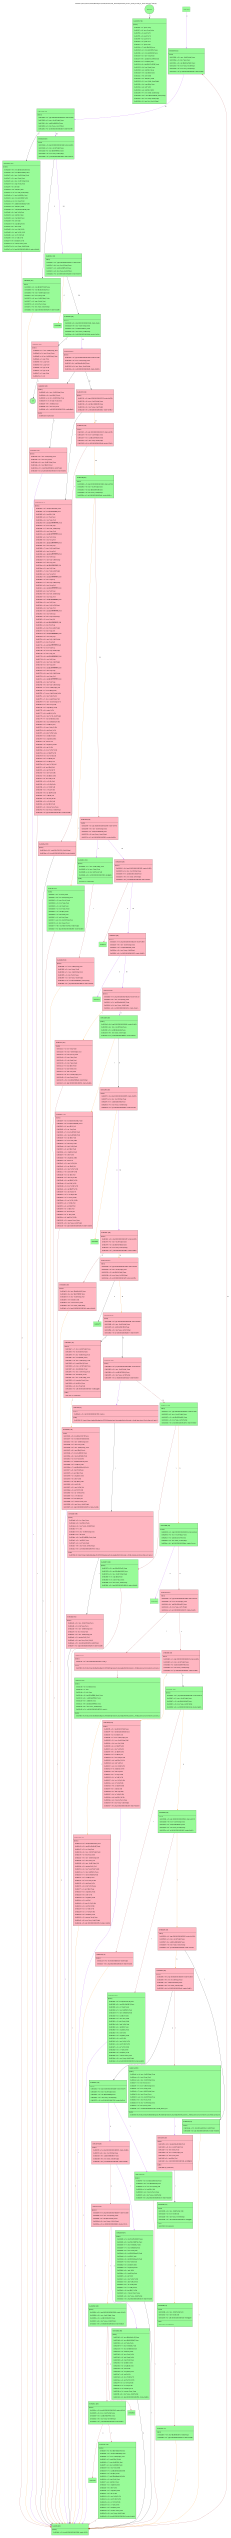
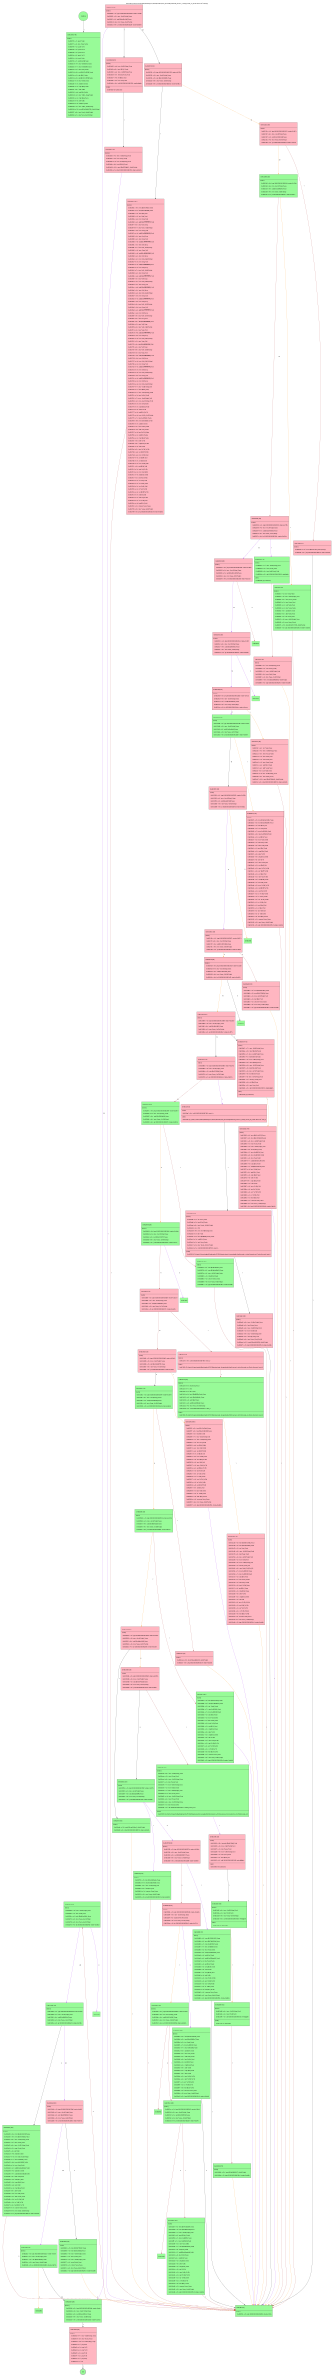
(186, 30) -> (98, 1969)
(56, 148) -> (65, 2112)
(82, 342) -> (103, 1163)
